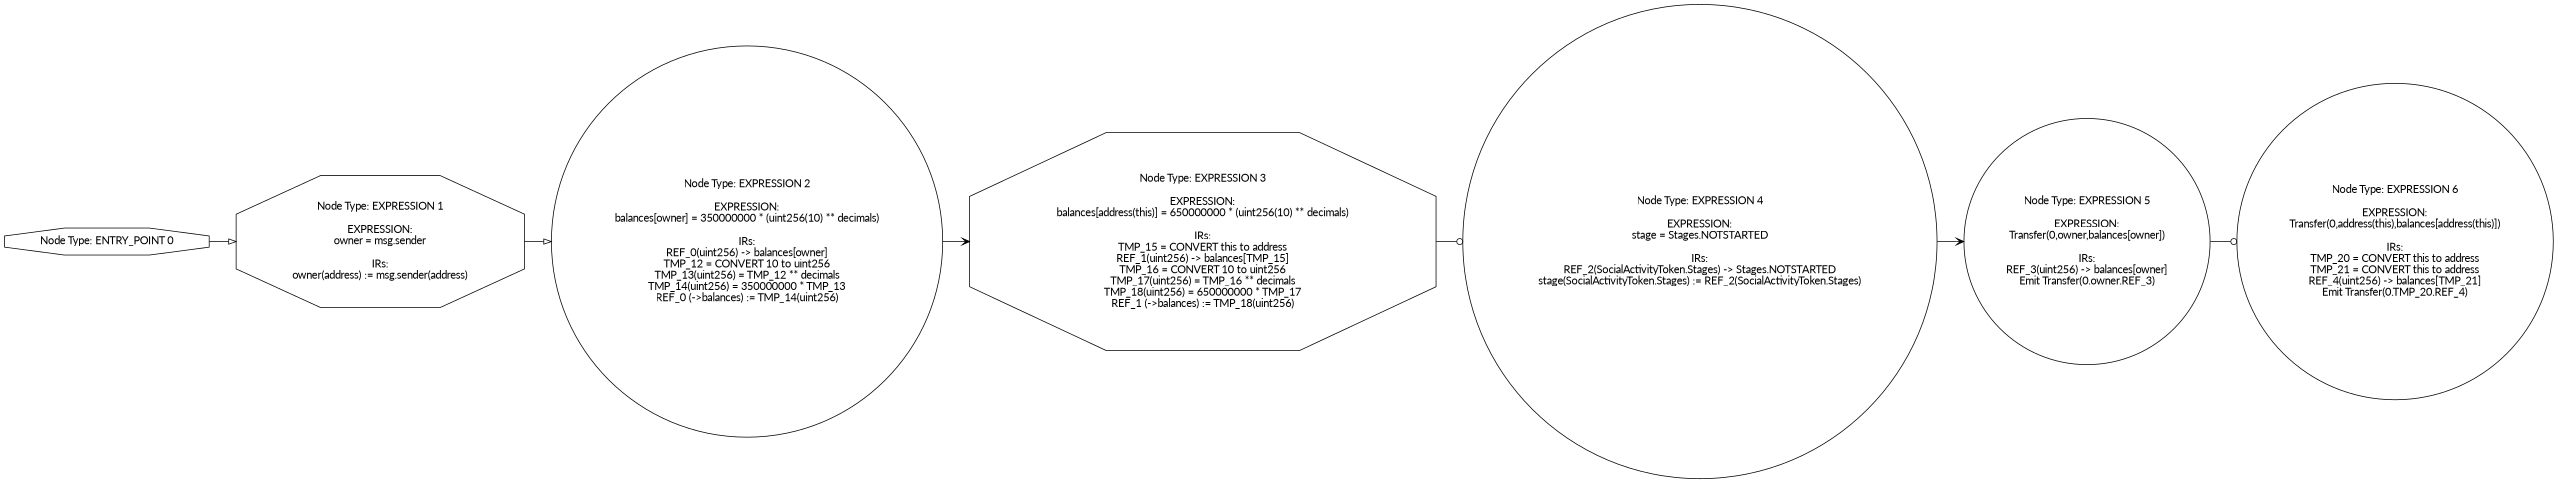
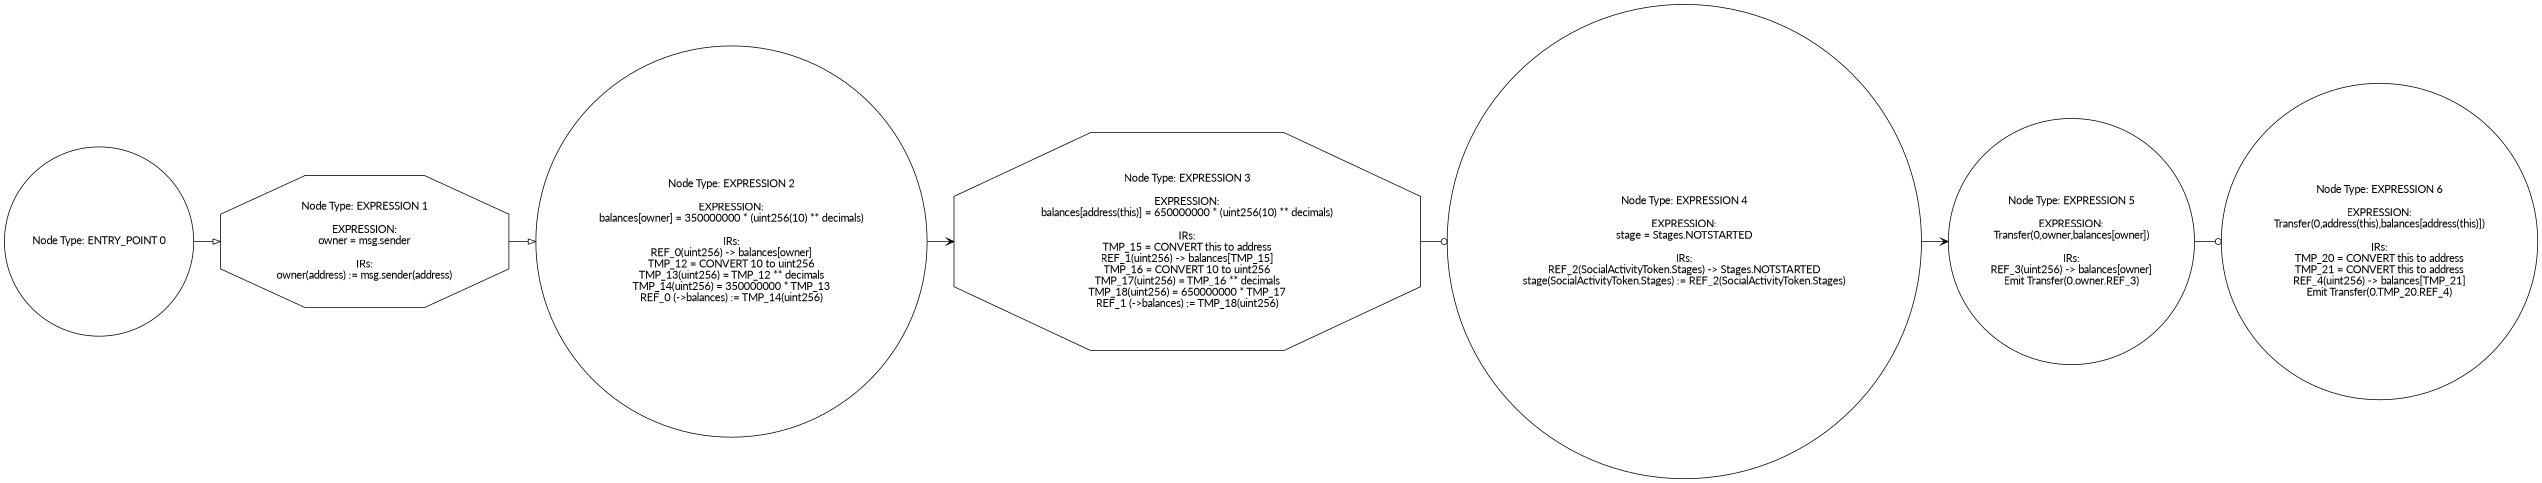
(107, 242) -> (99, 242)
